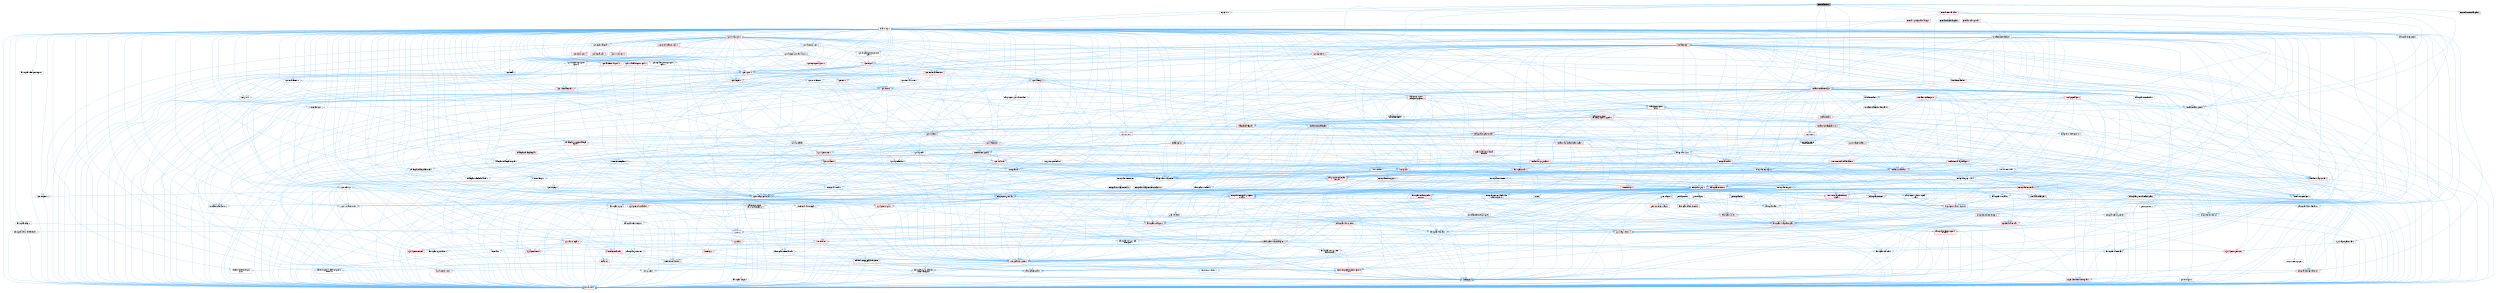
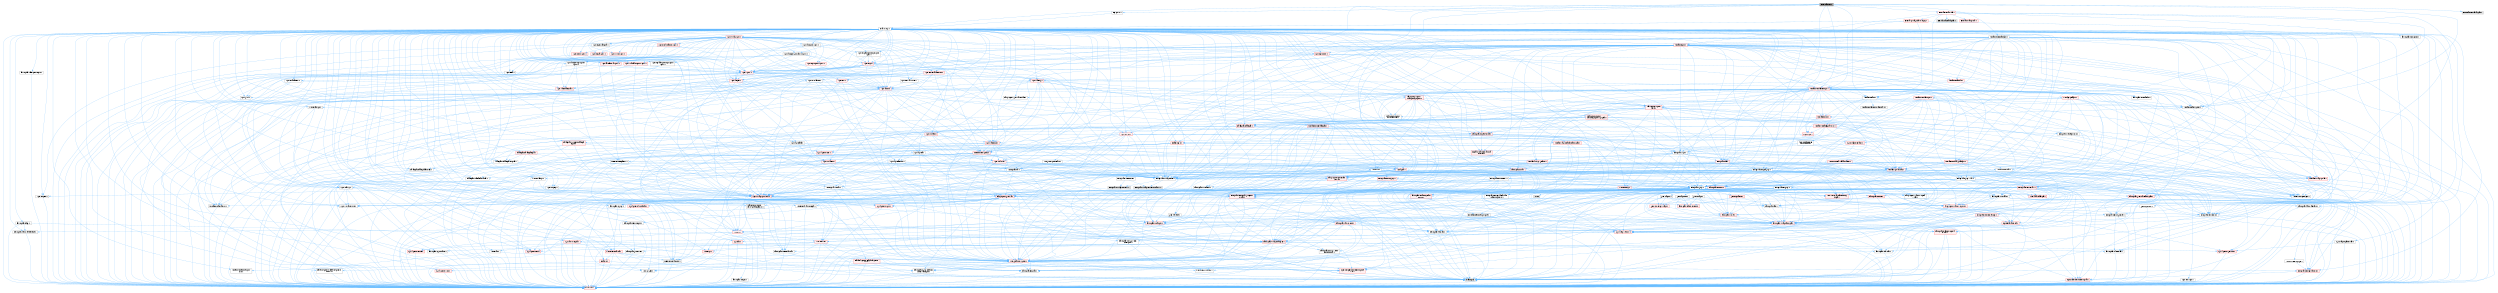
(1377, 170) -> (1376, 170)
